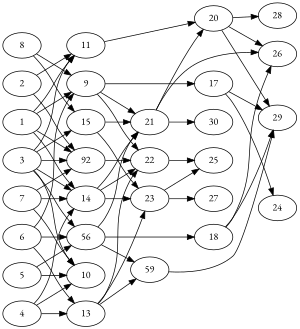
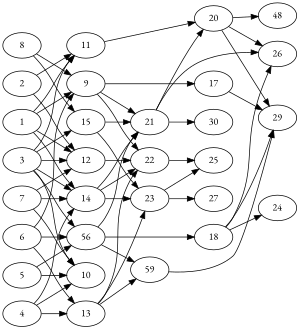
(278, 16) -> (278, 16)
(255, 146) -> (242, 224)
(86, 160) -> (86, 160)
